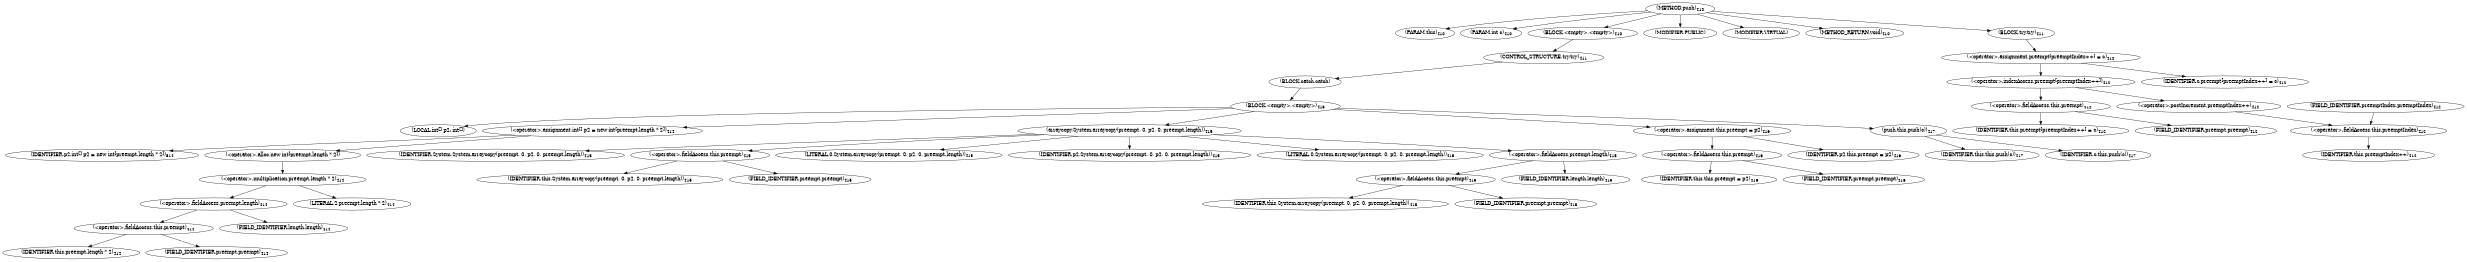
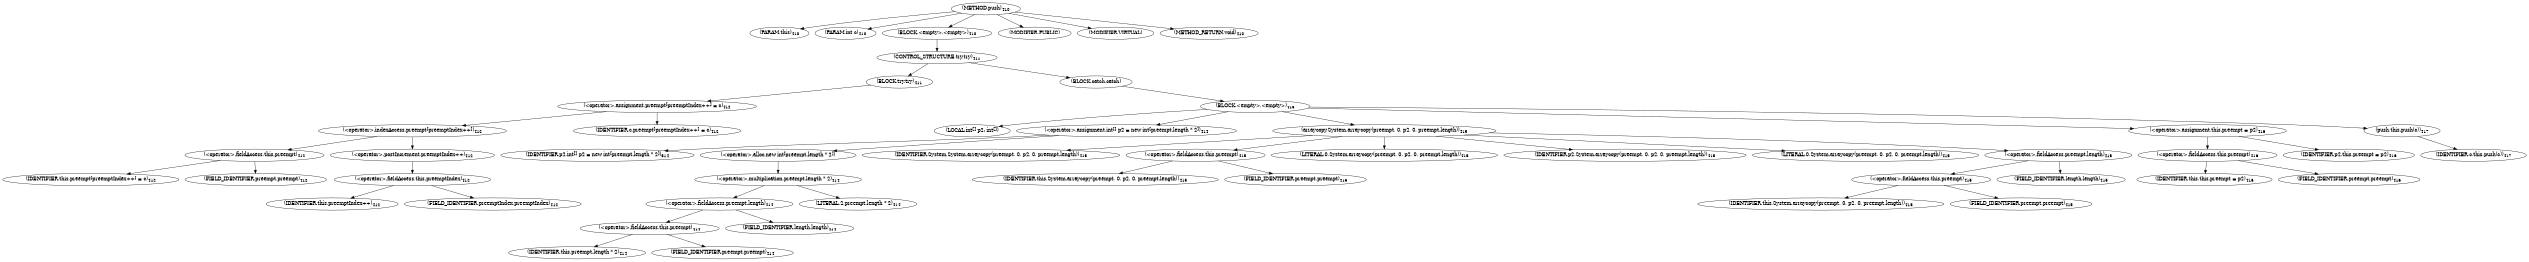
(1850, 21) -> (920, 69)
(2373, 117) -> (451, 191)
(1982, 155) -> none
